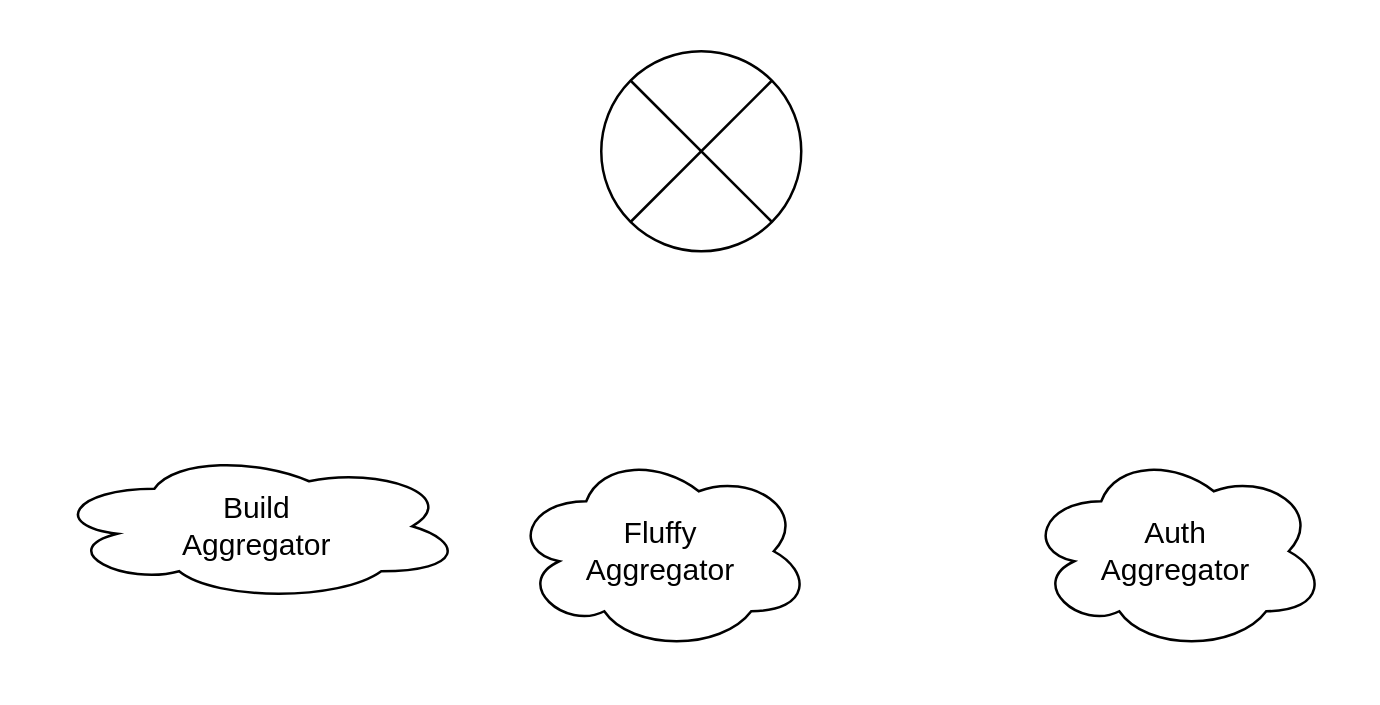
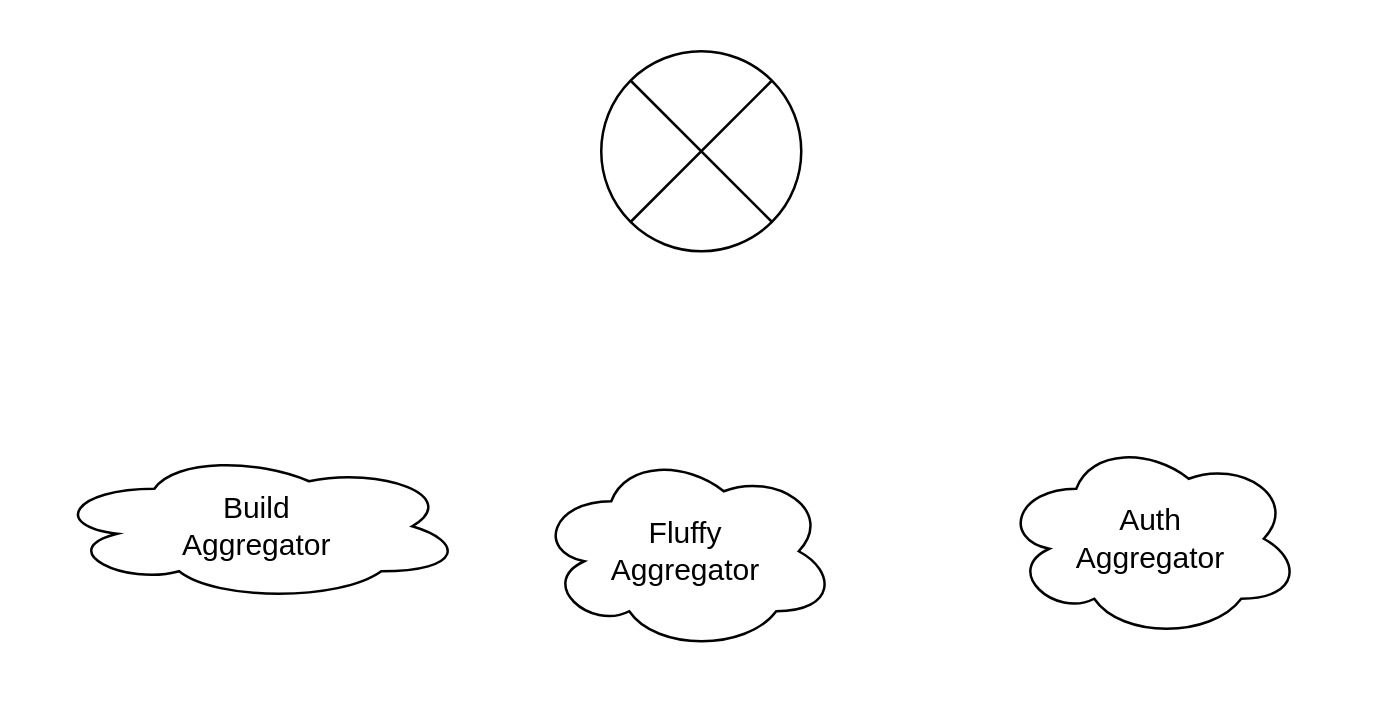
(661, 551) -> (686, 551)
(1176, 551) -> (1151, 539)
